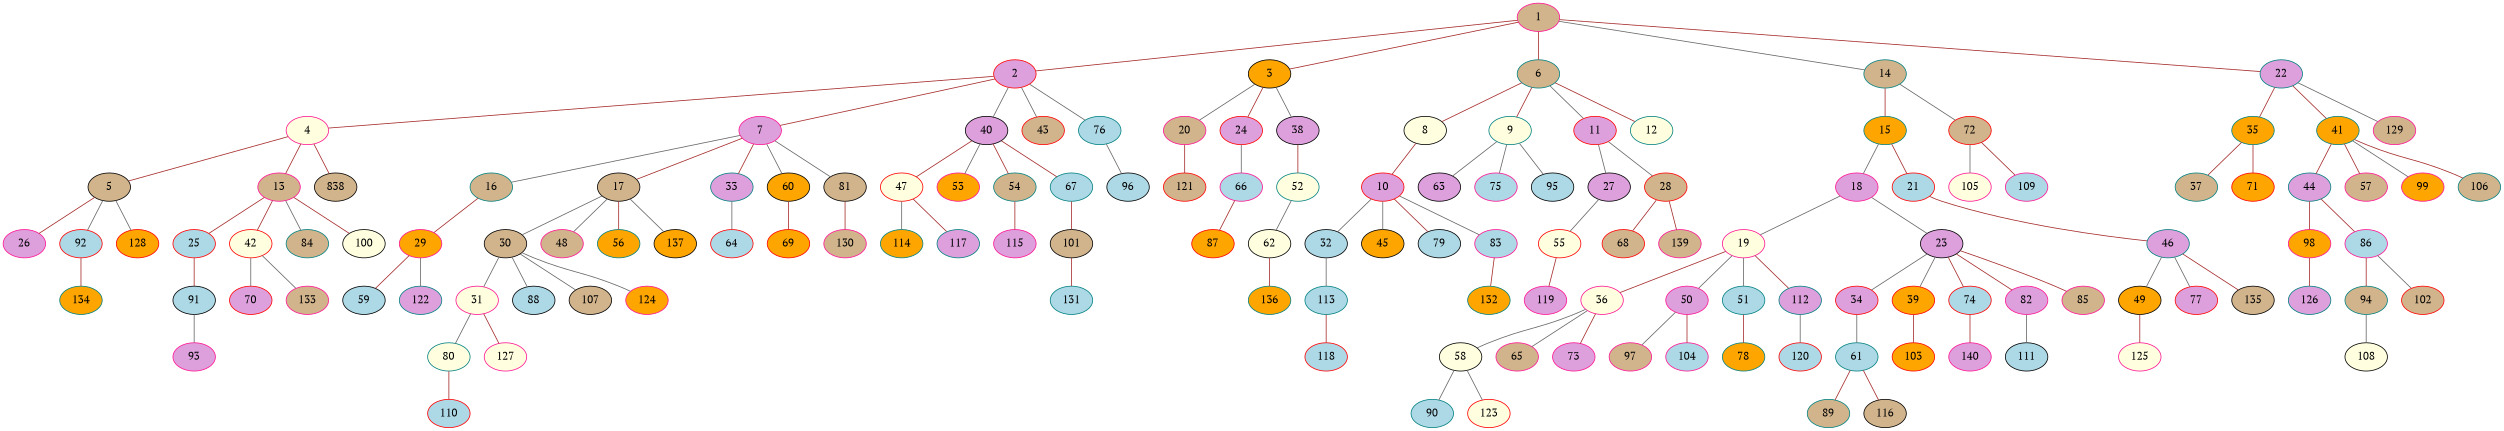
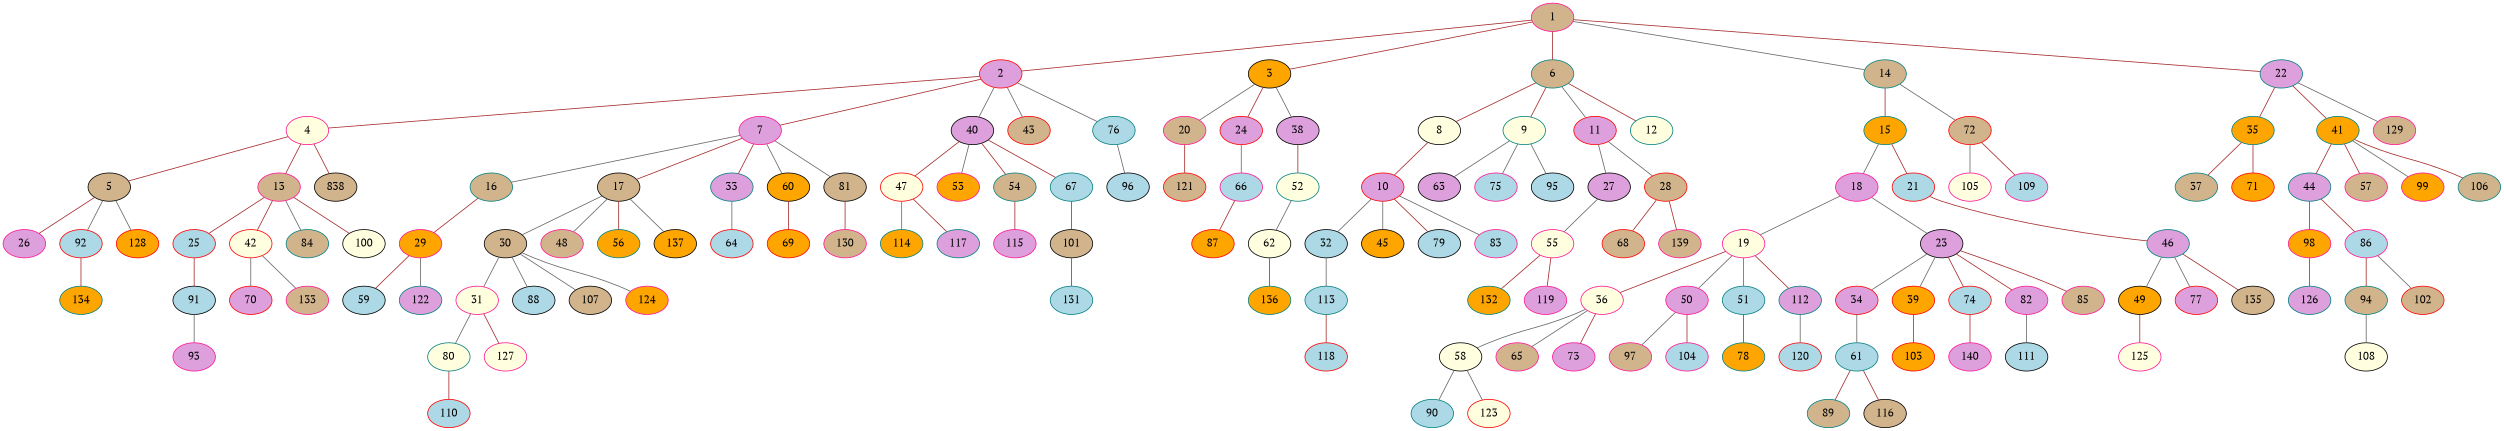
(1560, 244) -> (1553, 244)
(1492, 272) -> (1521, 272)
